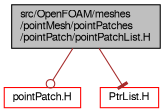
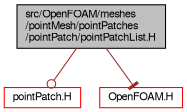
(129, 98) -> (141, 98)
